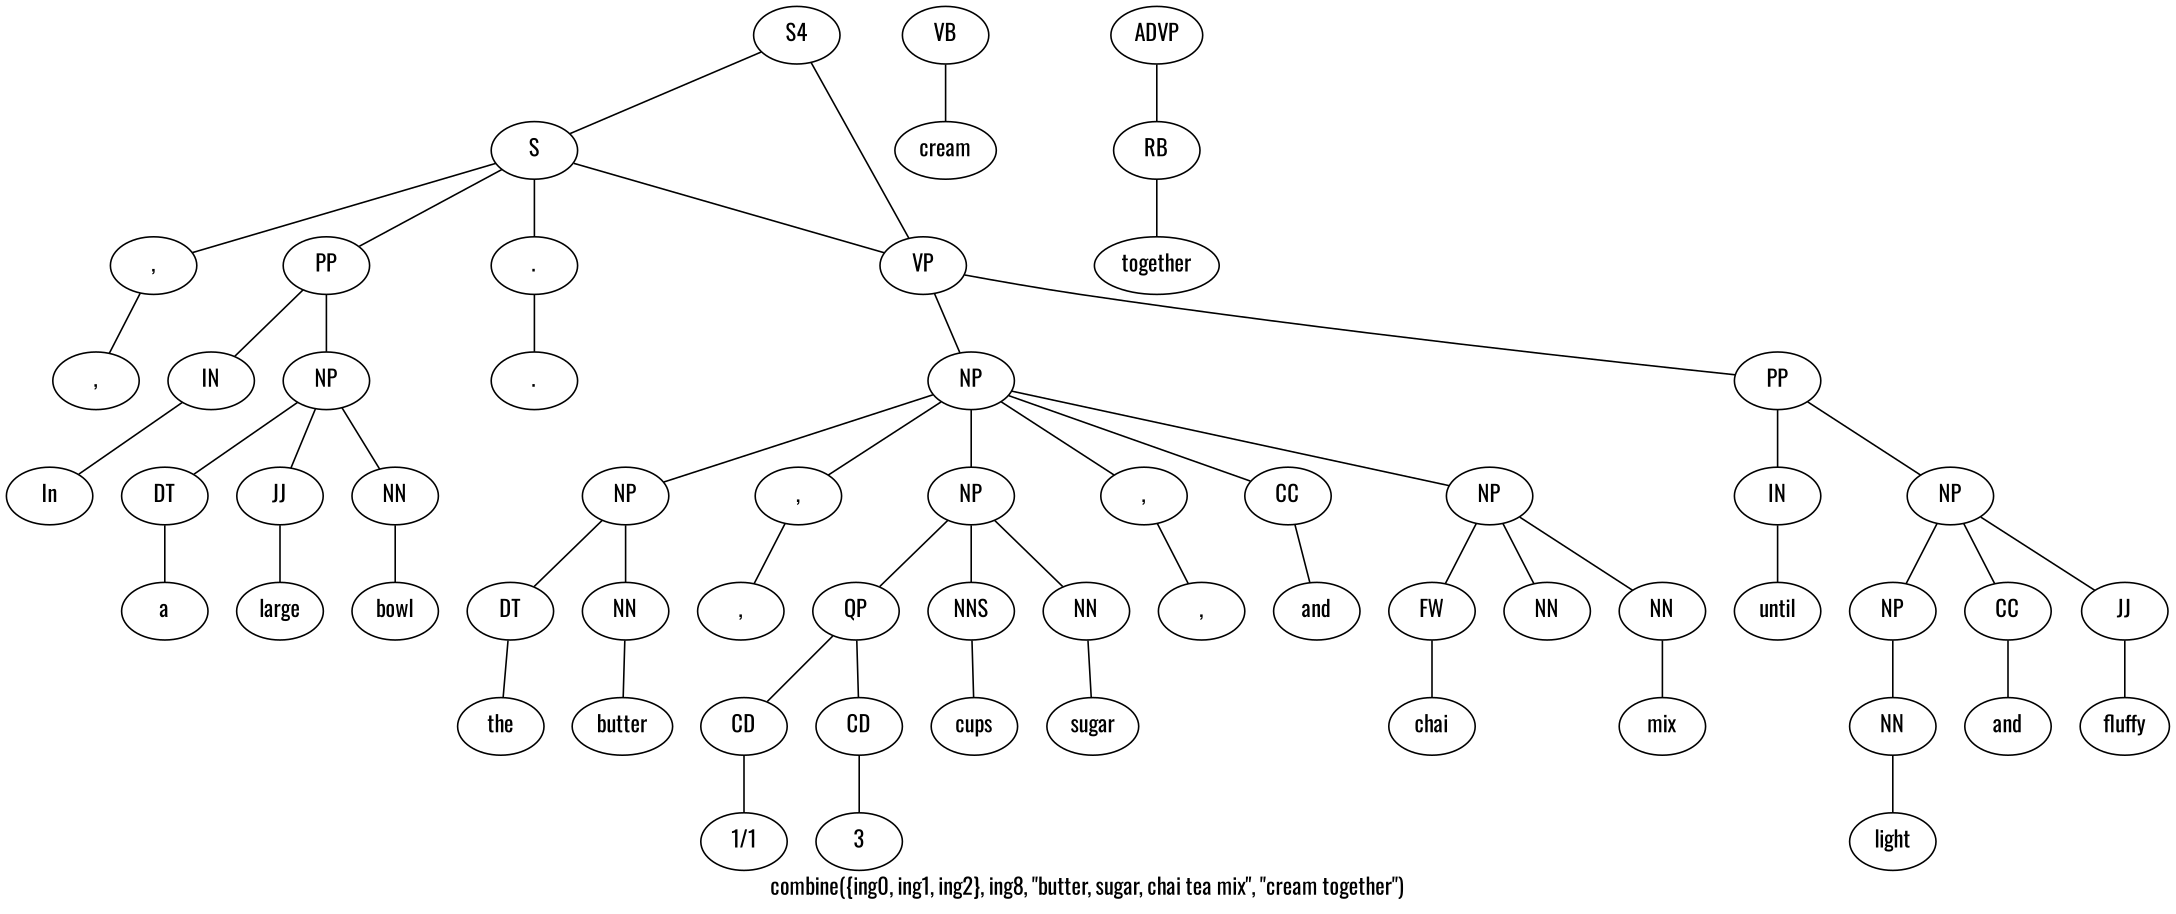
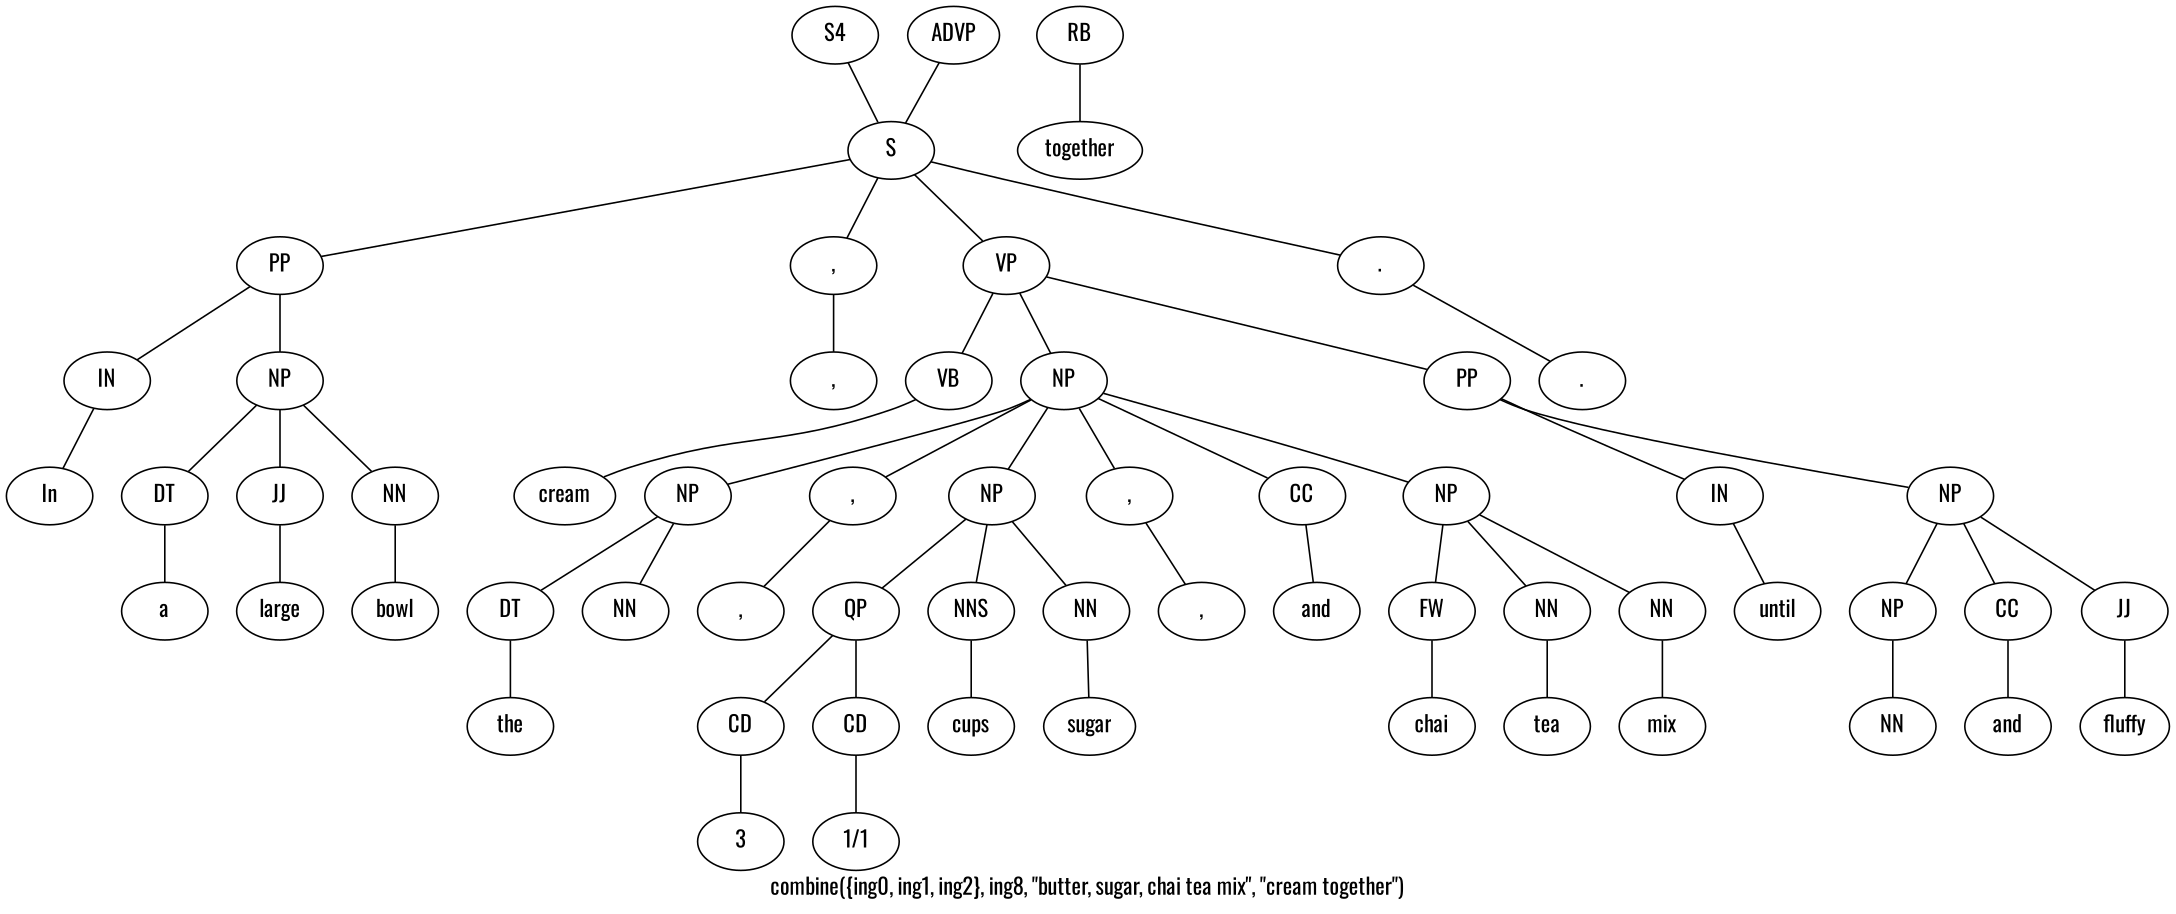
(1157, 93) -> (922, 93)
(860, 150) -> (978, 323)
(622, 726) -> none
none -> (1547, 726)
(1893, 842) -> none
